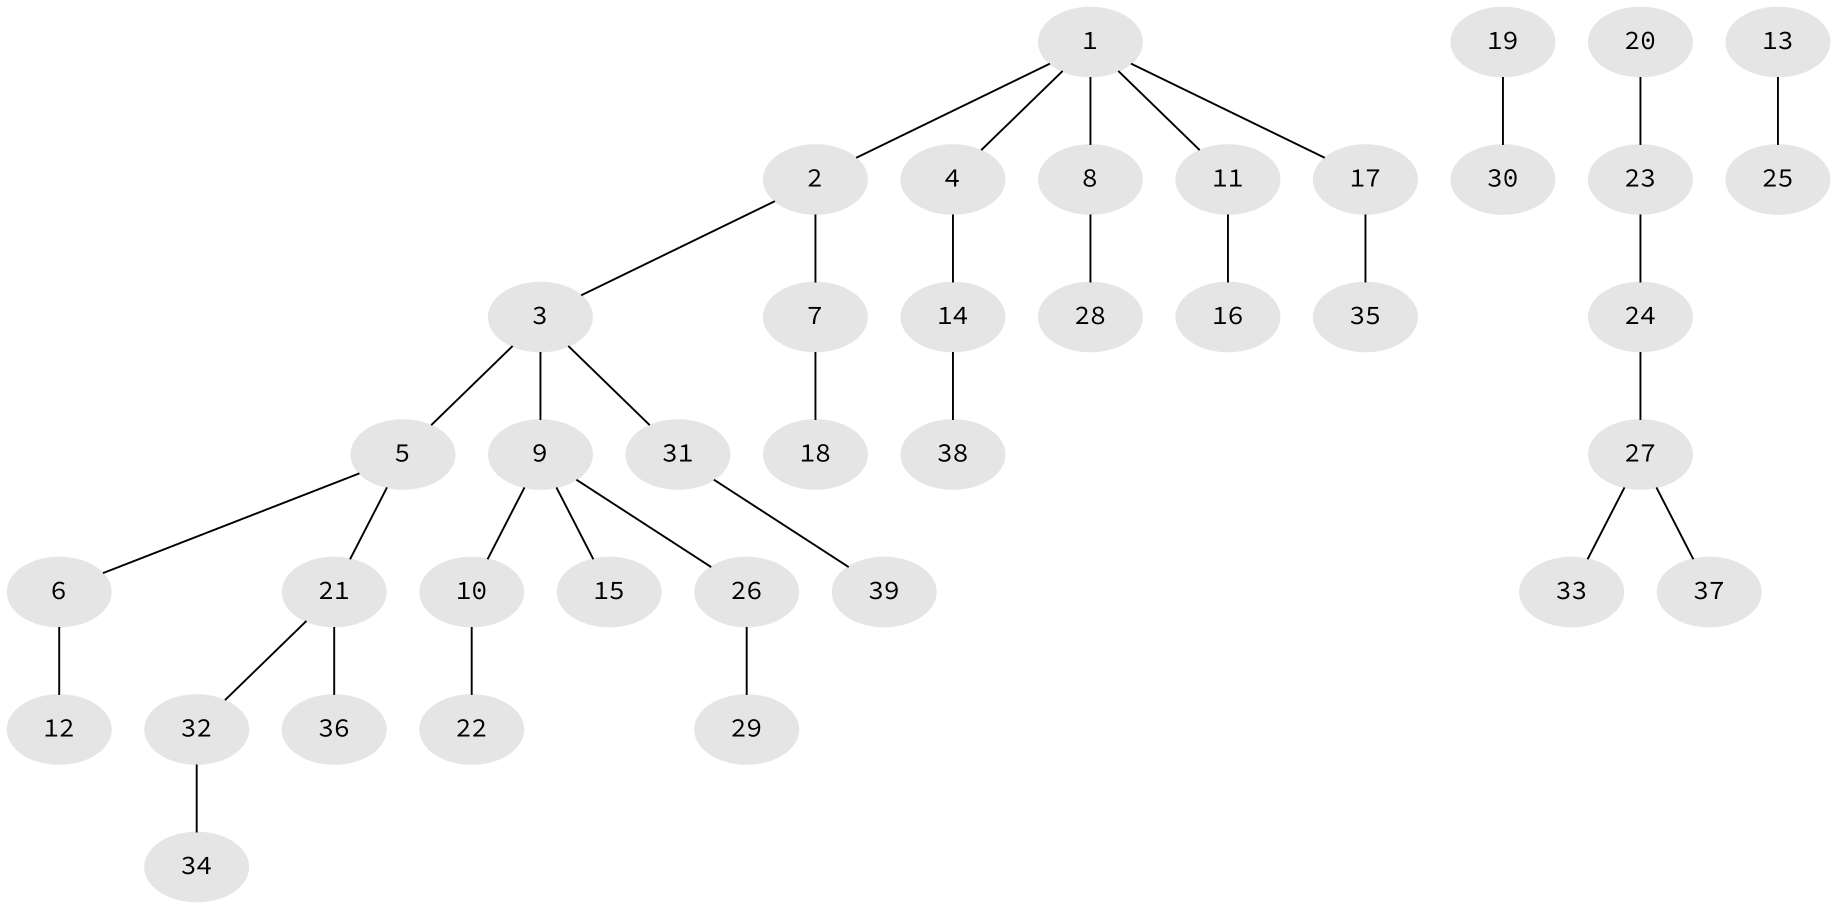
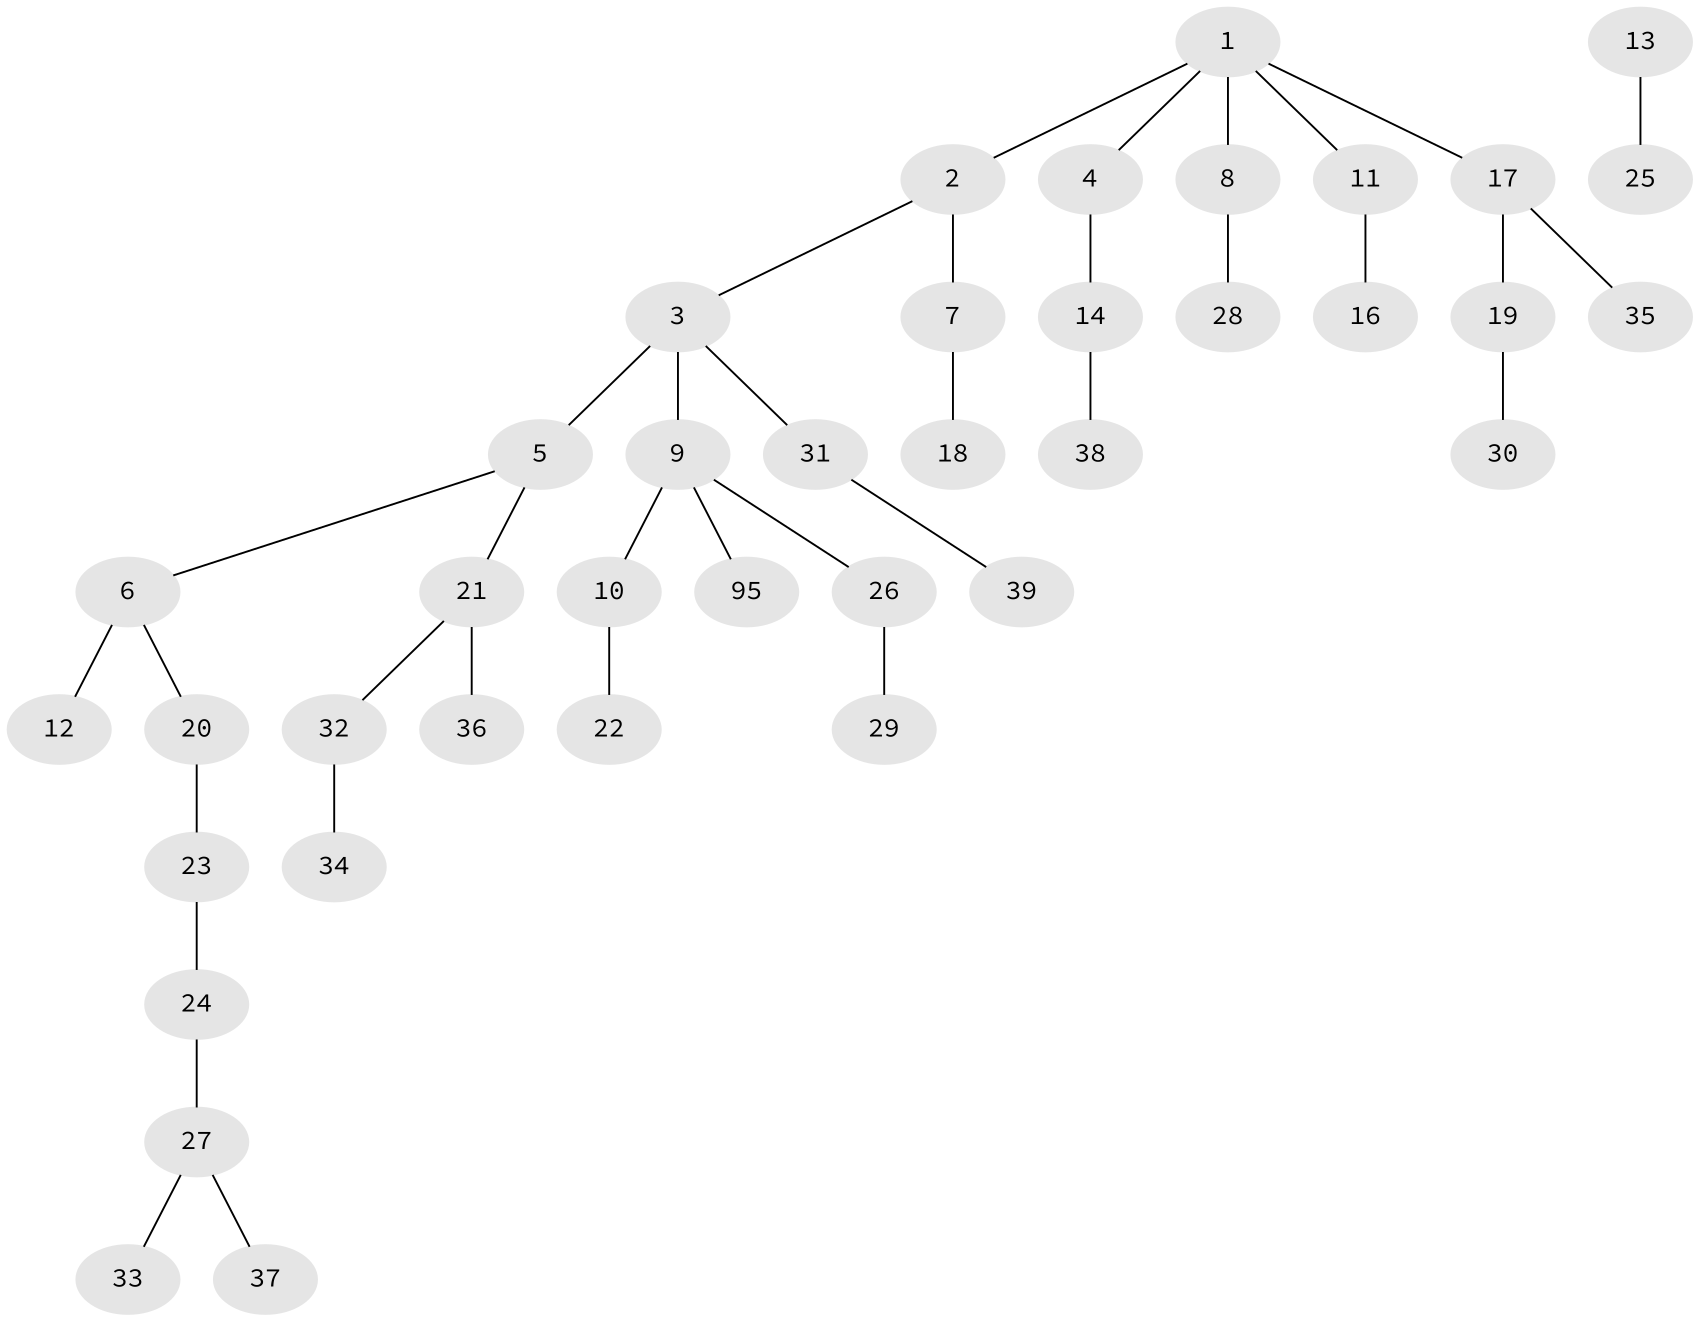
none -> (1503, 248)
(609, 592) -> (747, 592)
none -> (162, 661)
